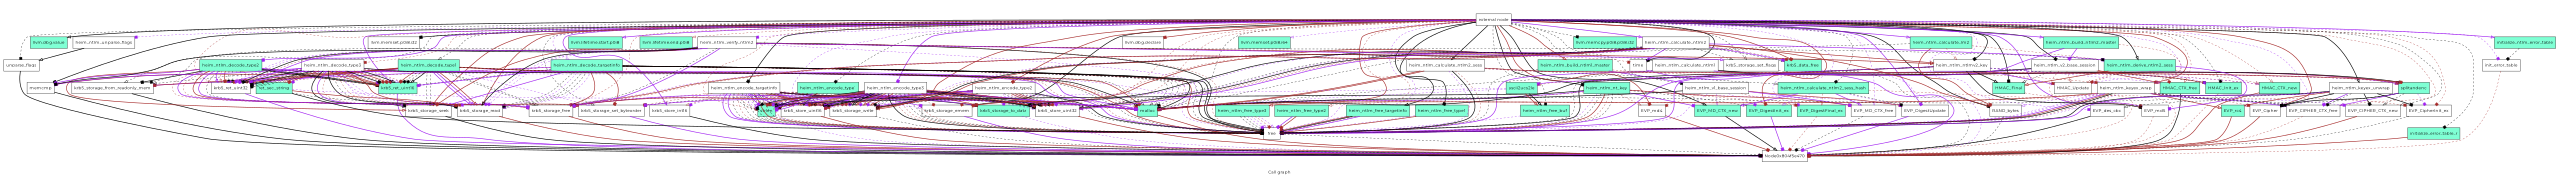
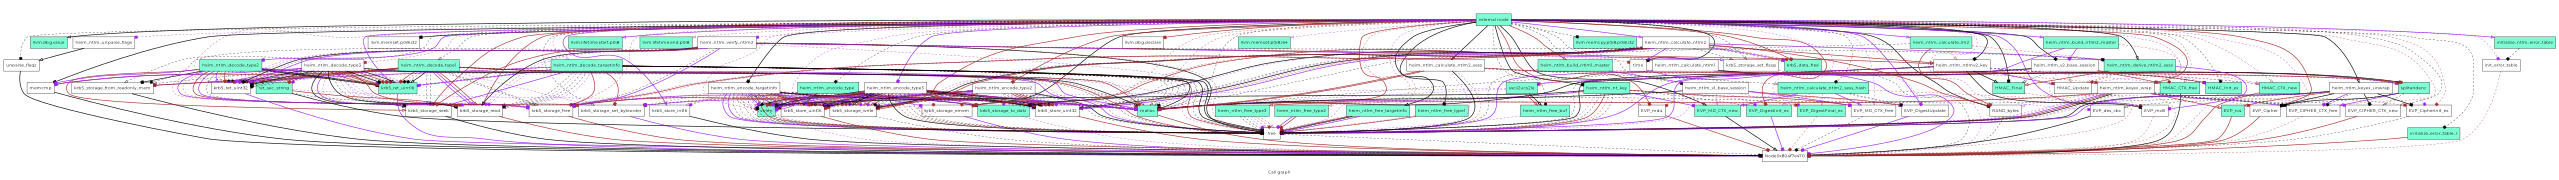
(1494, 20) -> (1494, 20)
(376, 51) -> none
(1785, 156) -> (1785, 156)
